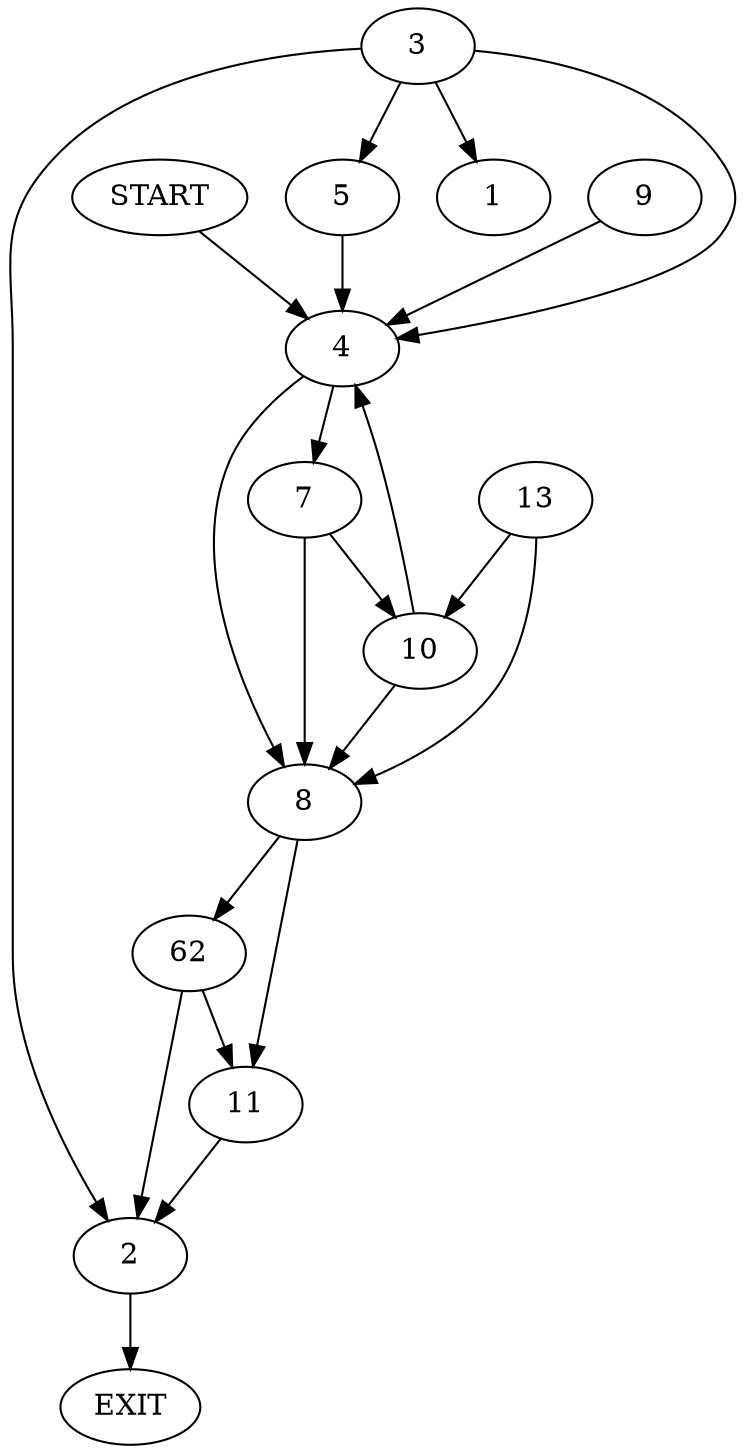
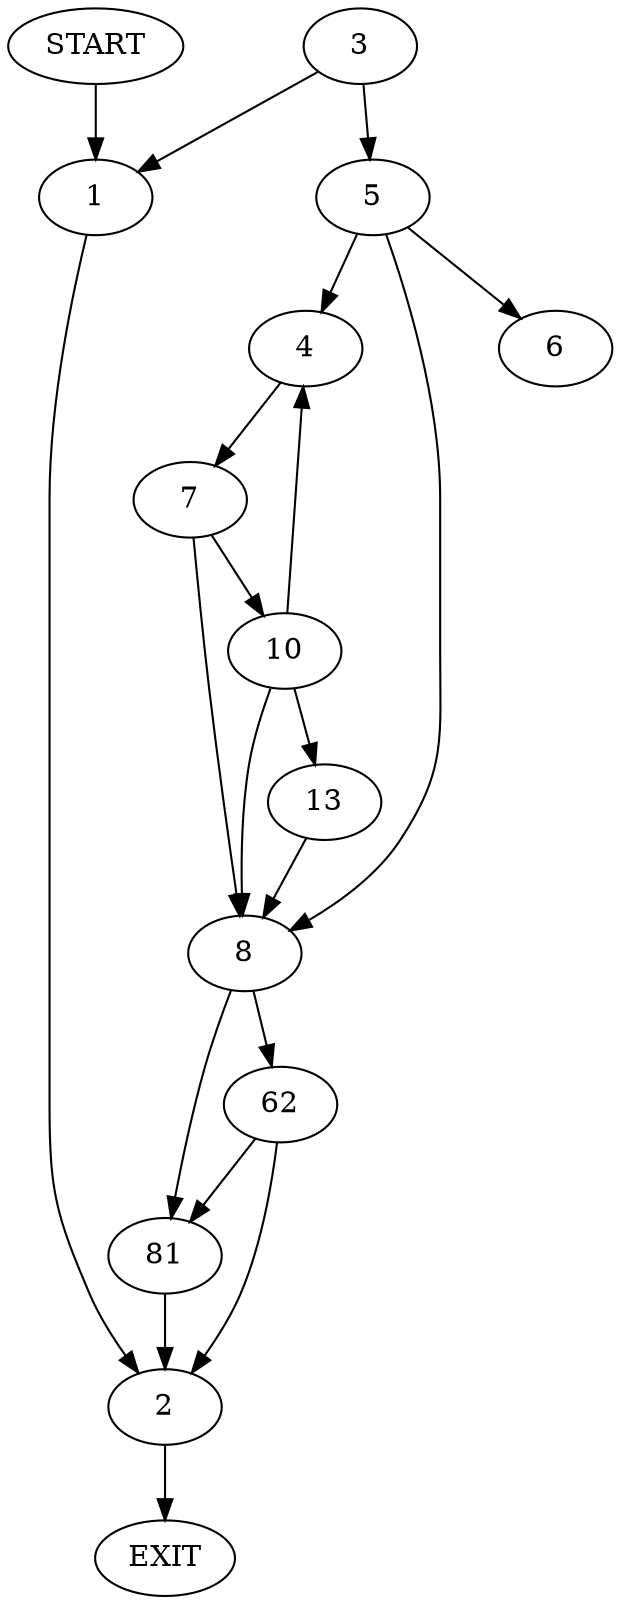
(645, 197) -> none
(730, 220) -> none
(245, 268) -> (96, 111)
none -> (556, 349)
(13, 516) -> (50, 802)
(215, 552) -> (440, 599)
(484, 567) -> (302, 716)
(246, 1105) -> (165, 1256)
